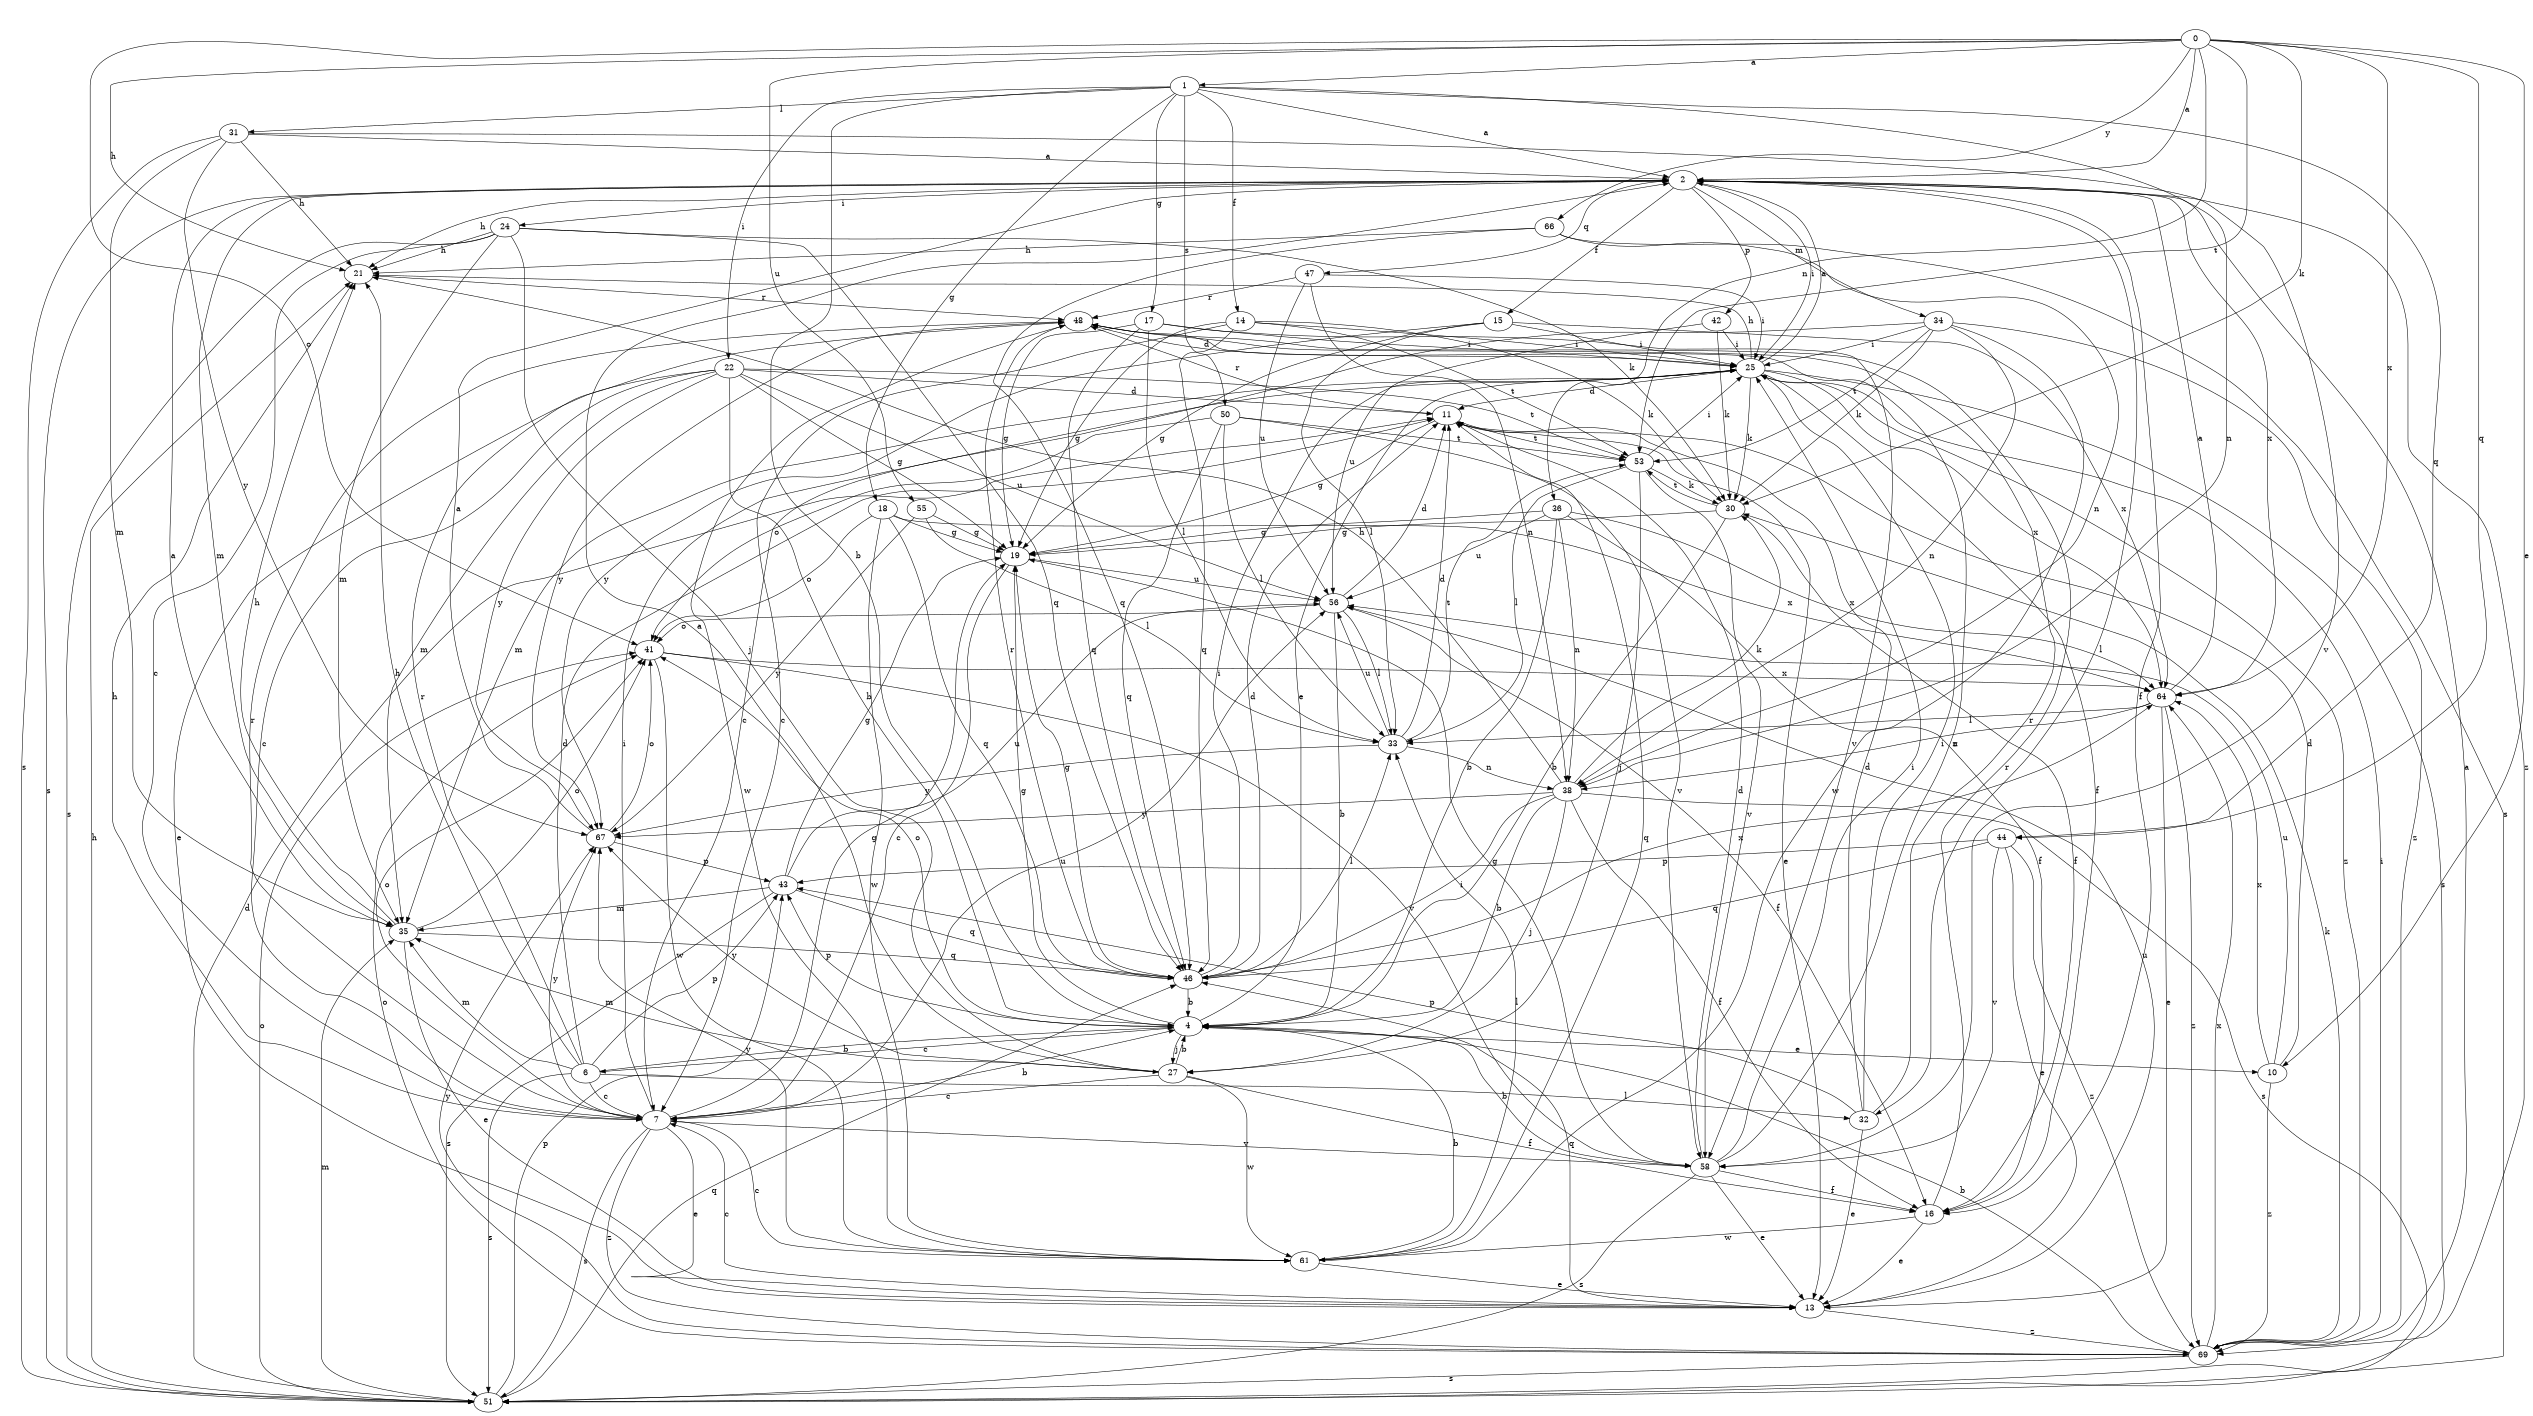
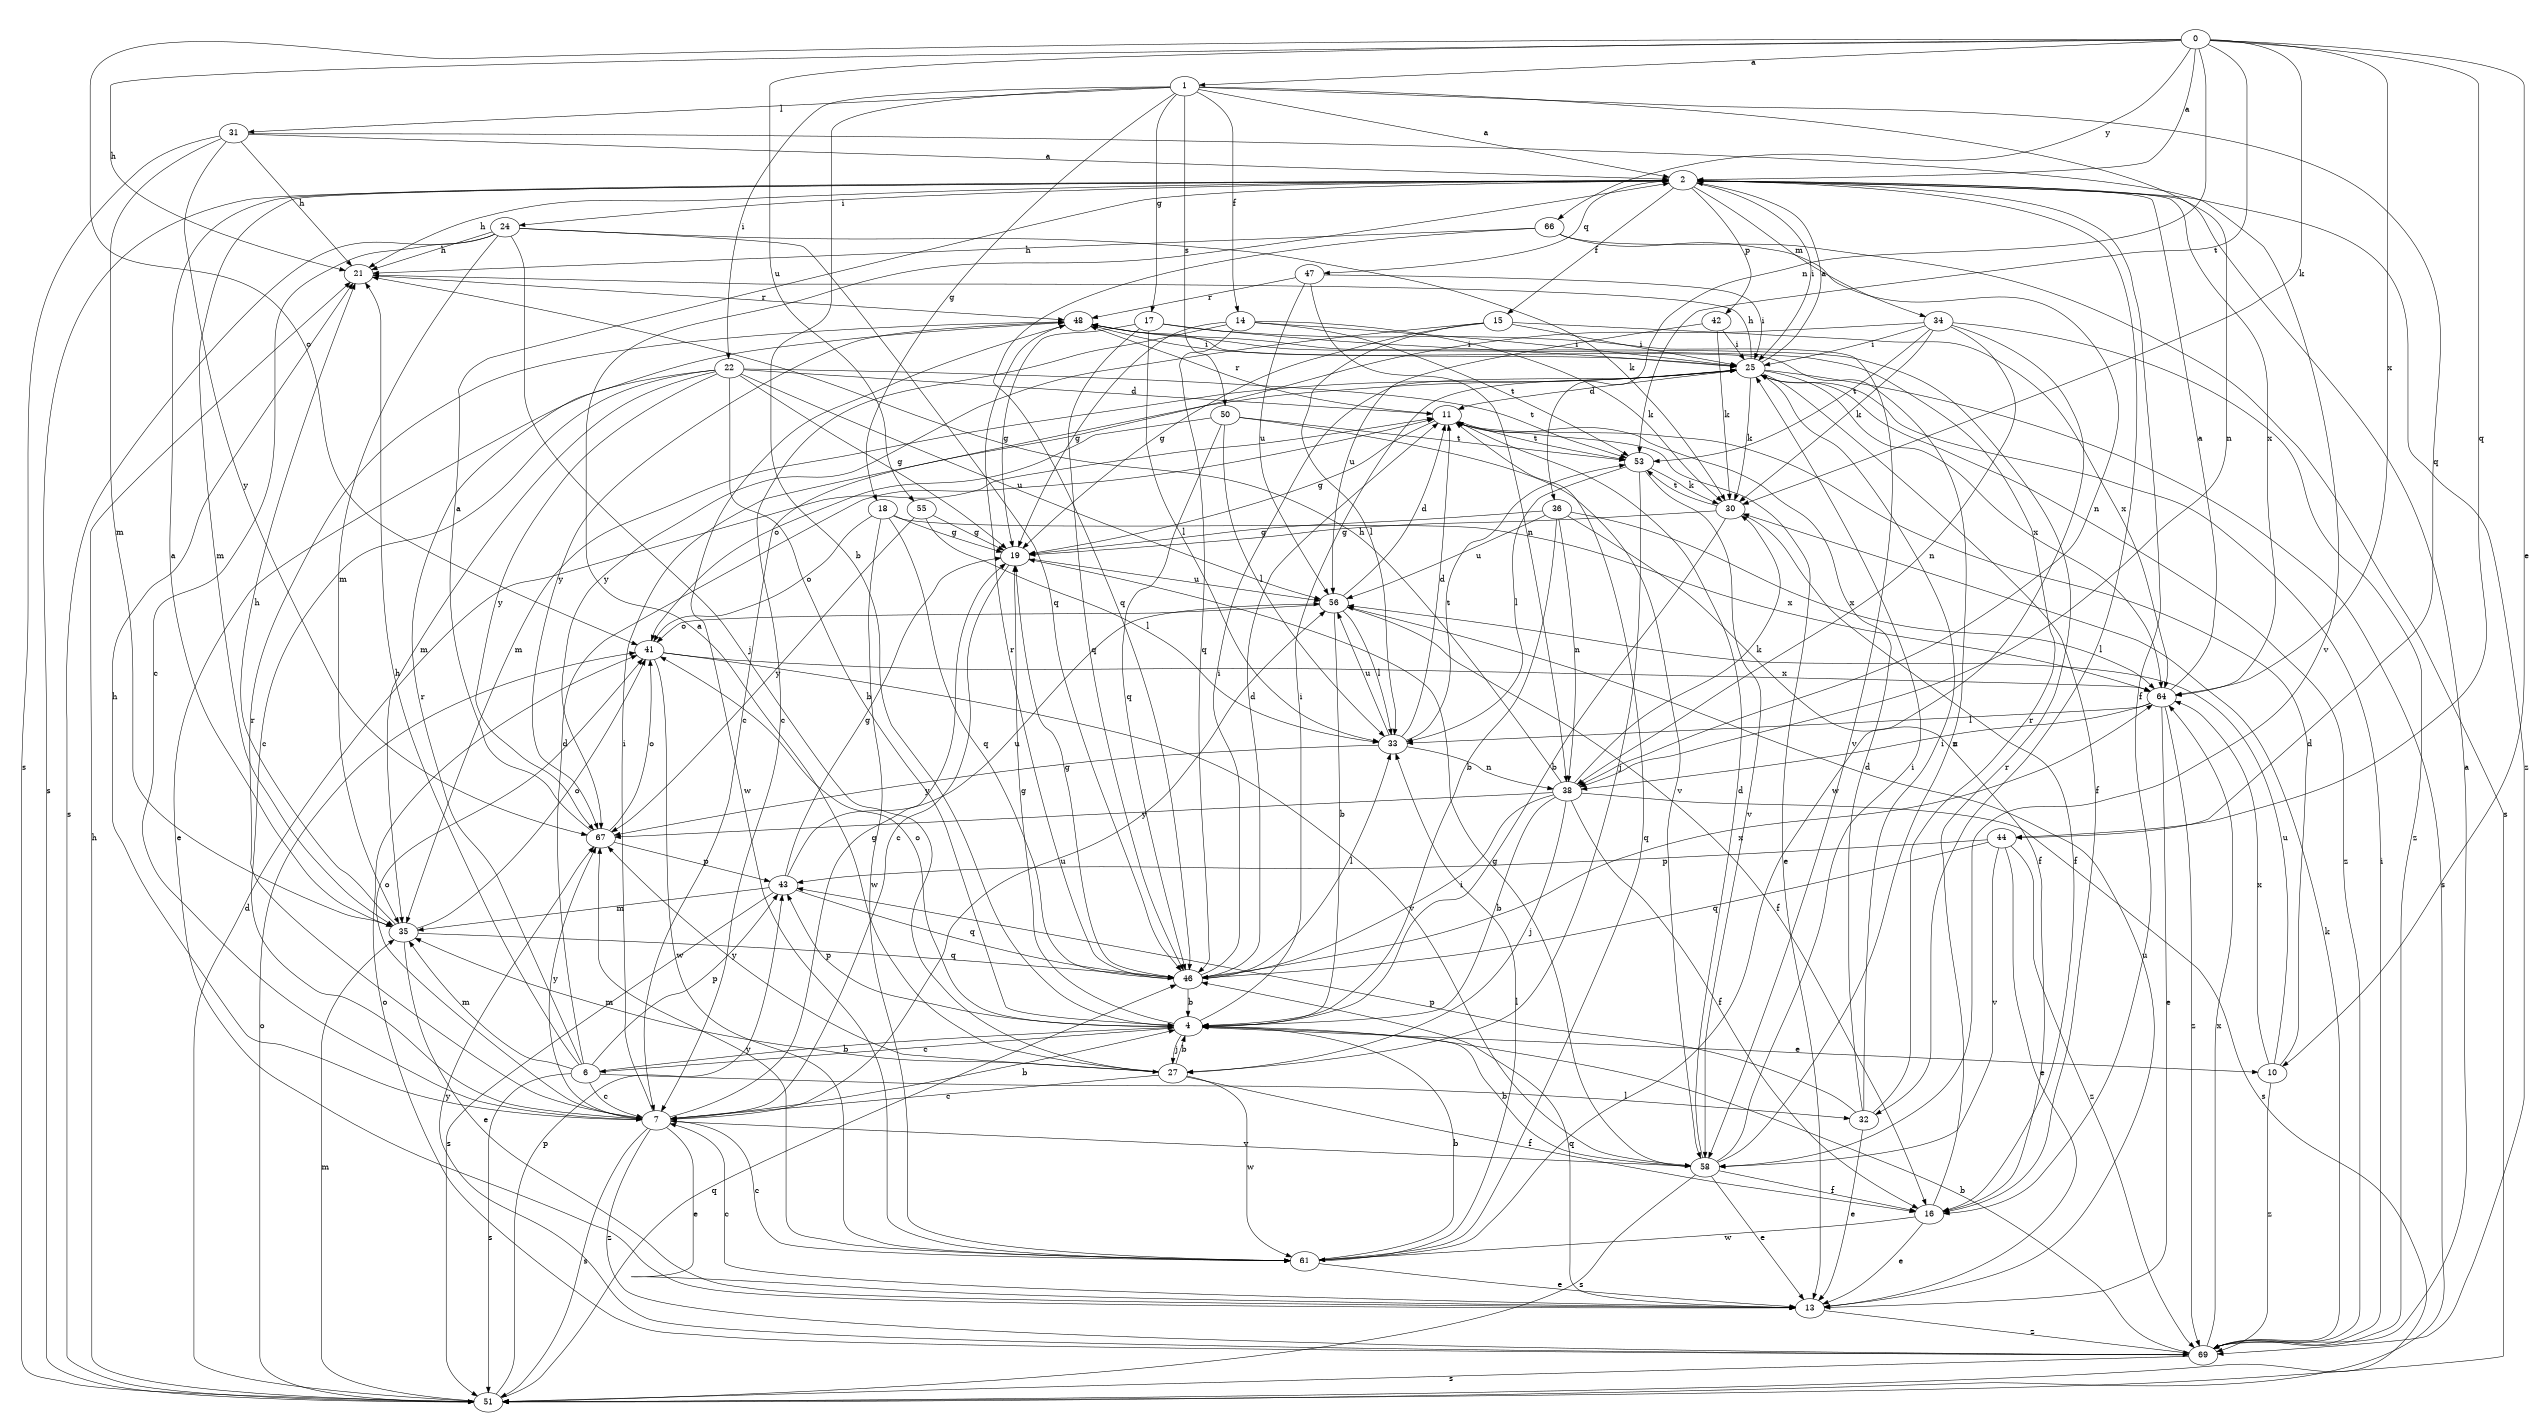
(1207, 345) -> (1207, 345)
(1694, 418) -> none
(1301, 697) -> (1301, 697)
